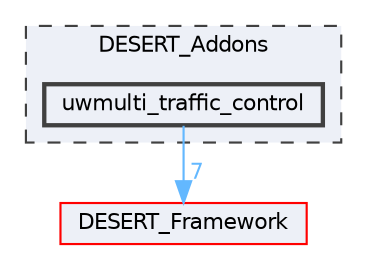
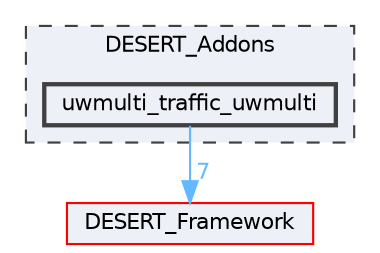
(184, 105) -> (190, 105)
